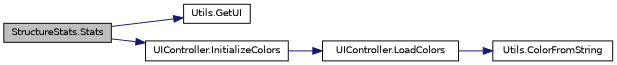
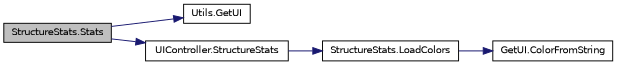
(217, 51) -> (217, 51)
(391, 51) -> (391, 51)
(553, 51) -> (553, 51)
